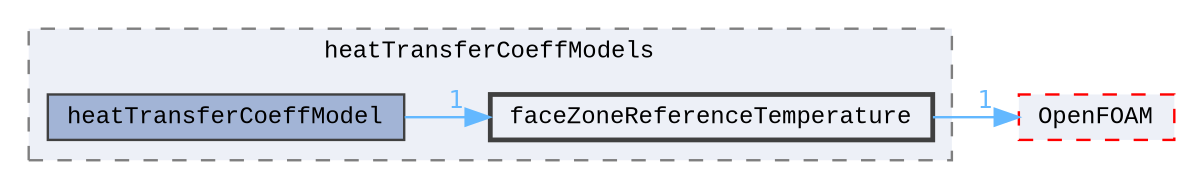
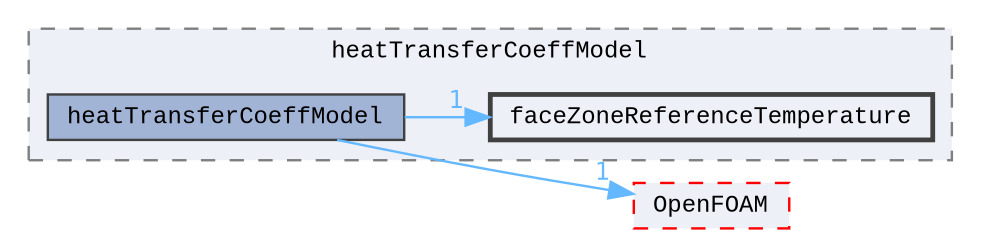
(490, 51) -> (490, 51)
(967, 117) -> (521, 175)
